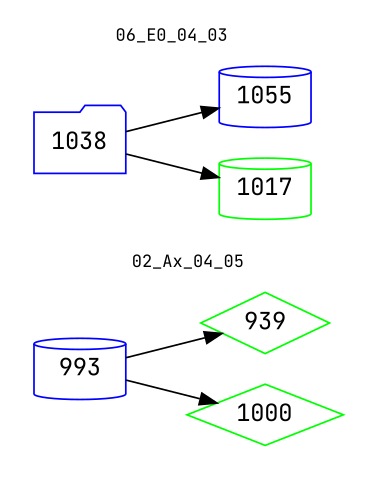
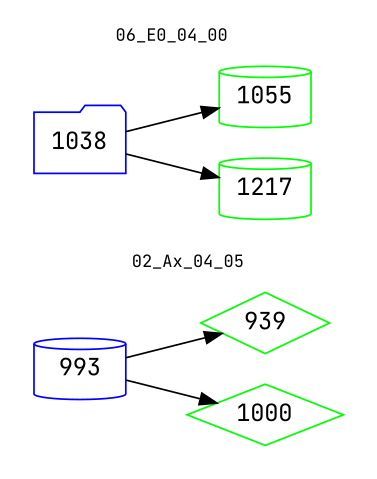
(173, 37) -> (173, 37)
(265, 97) -> (265, 97)
(265, 189) -> (265, 189)
